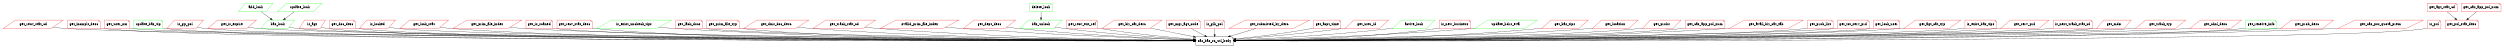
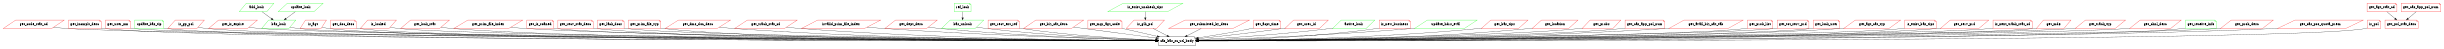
(1041, 7) -> (963, 7)
(33, 24) -> (34, 24)
(1215, 24) -> (1145, 24)
(926, 38) -> (1145, 15)
